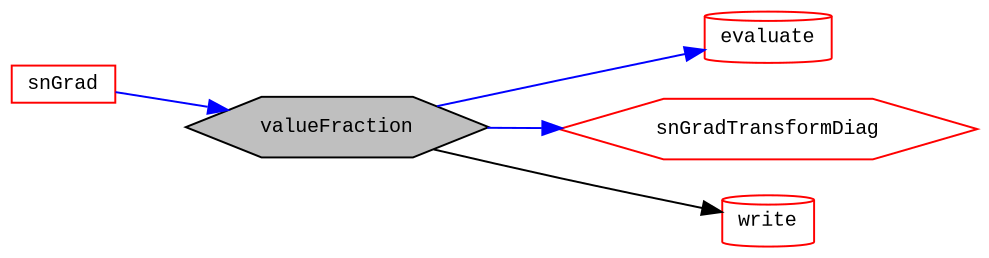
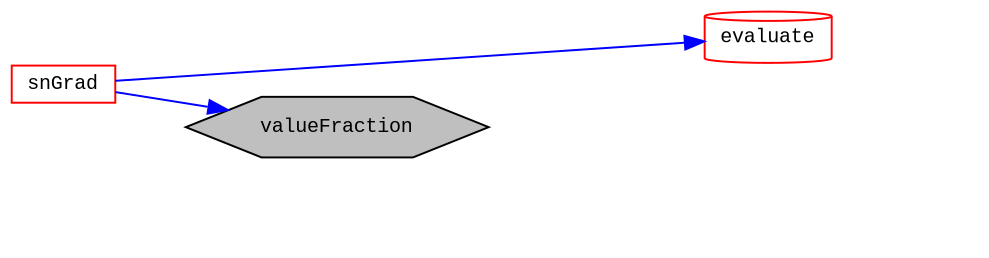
(561, 80) -> (400, 62)
(768, 129) -> none
(768, 221) -> none
